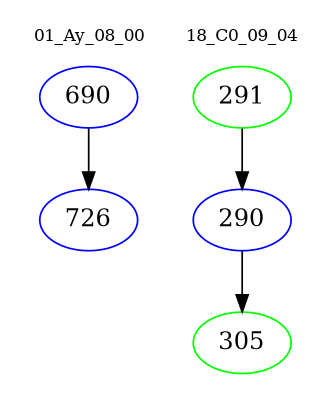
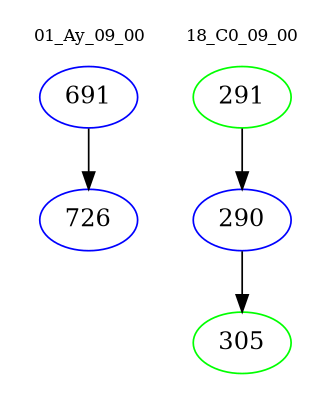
(90, 37) -> (90, 37)
(242, 37) -> (242, 37)
(89, 97) -> (89, 97)
